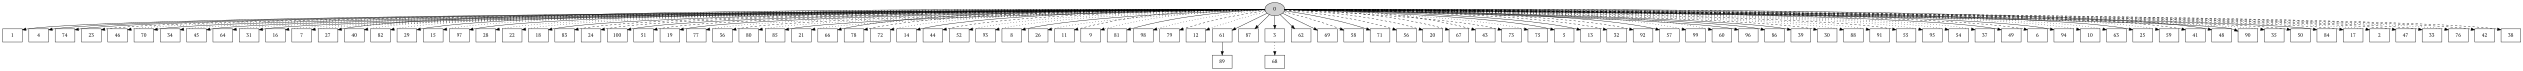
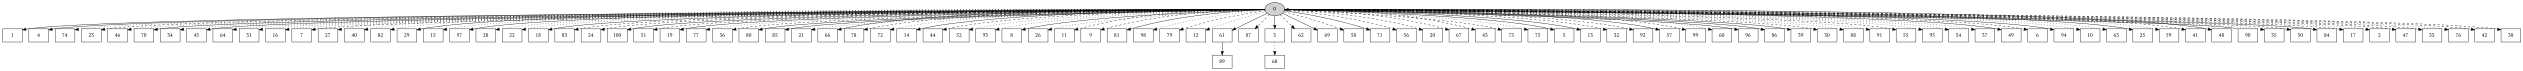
(803, 11) -> (803, 11)
(1484, 12) -> (1484, 12)
(672, 14) -> (672, 14)
(764, 15) -> (764, 15)
(790, 15) -> (790, 15)
(1013, 15) -> (1013, 15)
(1760, 15) -> (1763, 15)
(1152, 19) -> (1152, 19)
(1264, 20) -> (1264, 20)
(1286, 20) -> (1286, 20)
